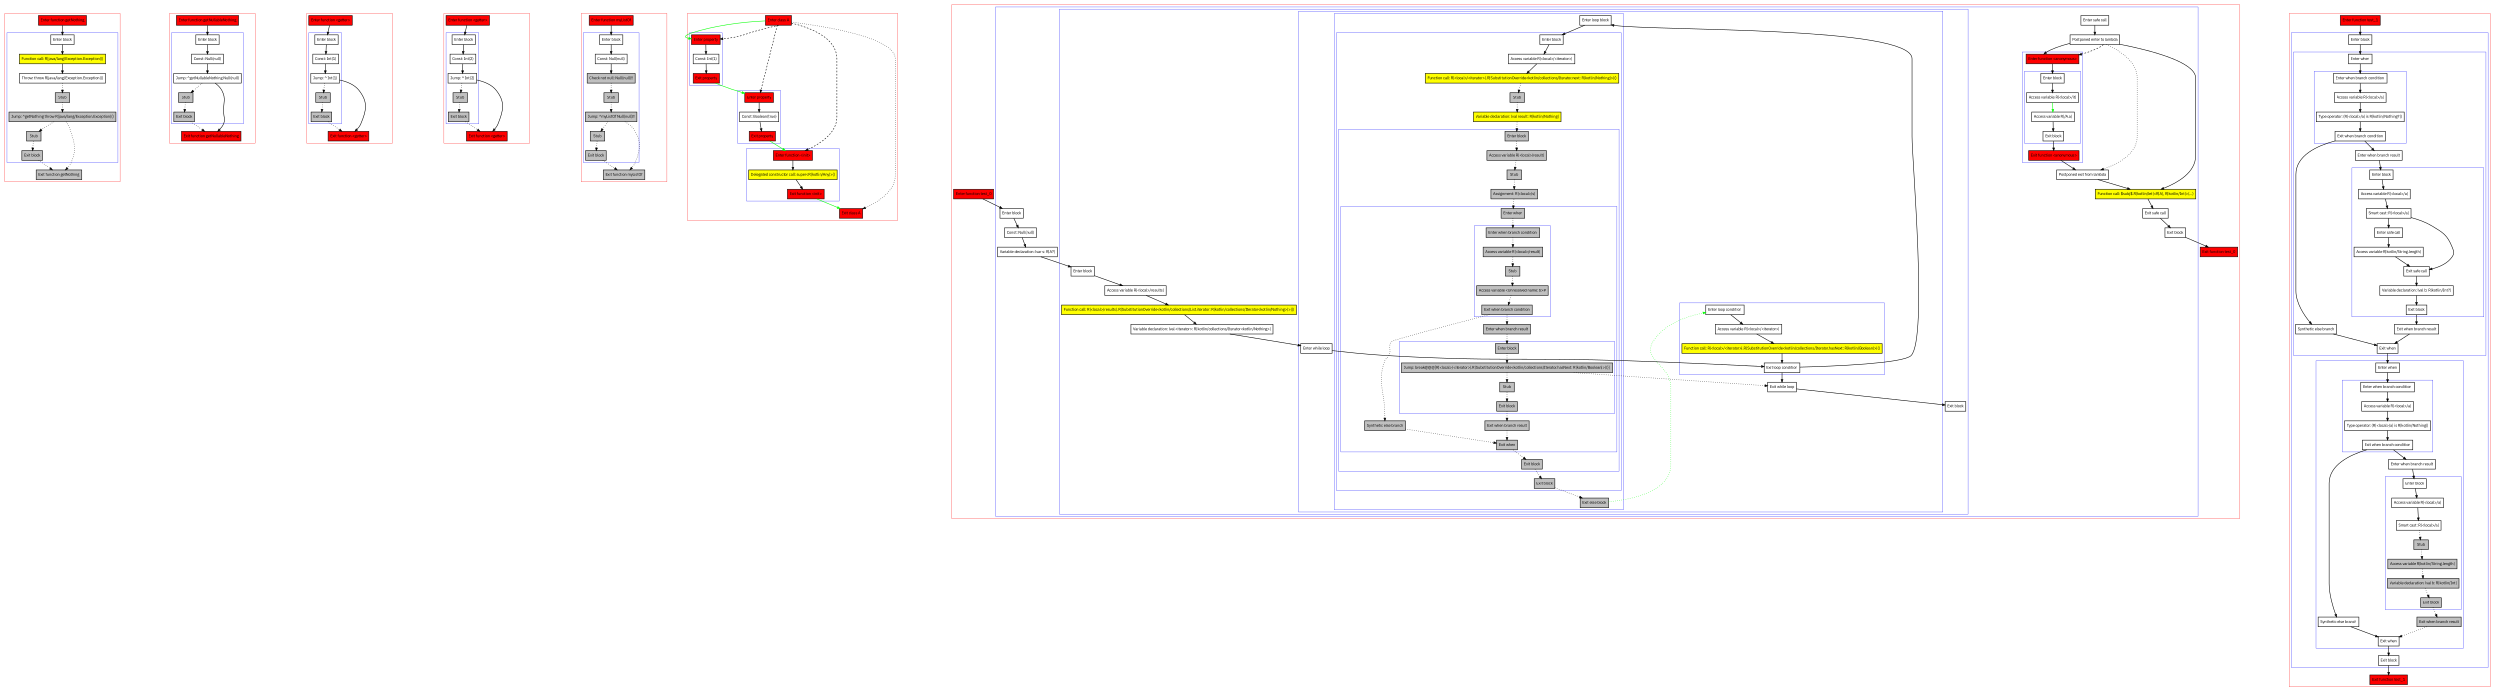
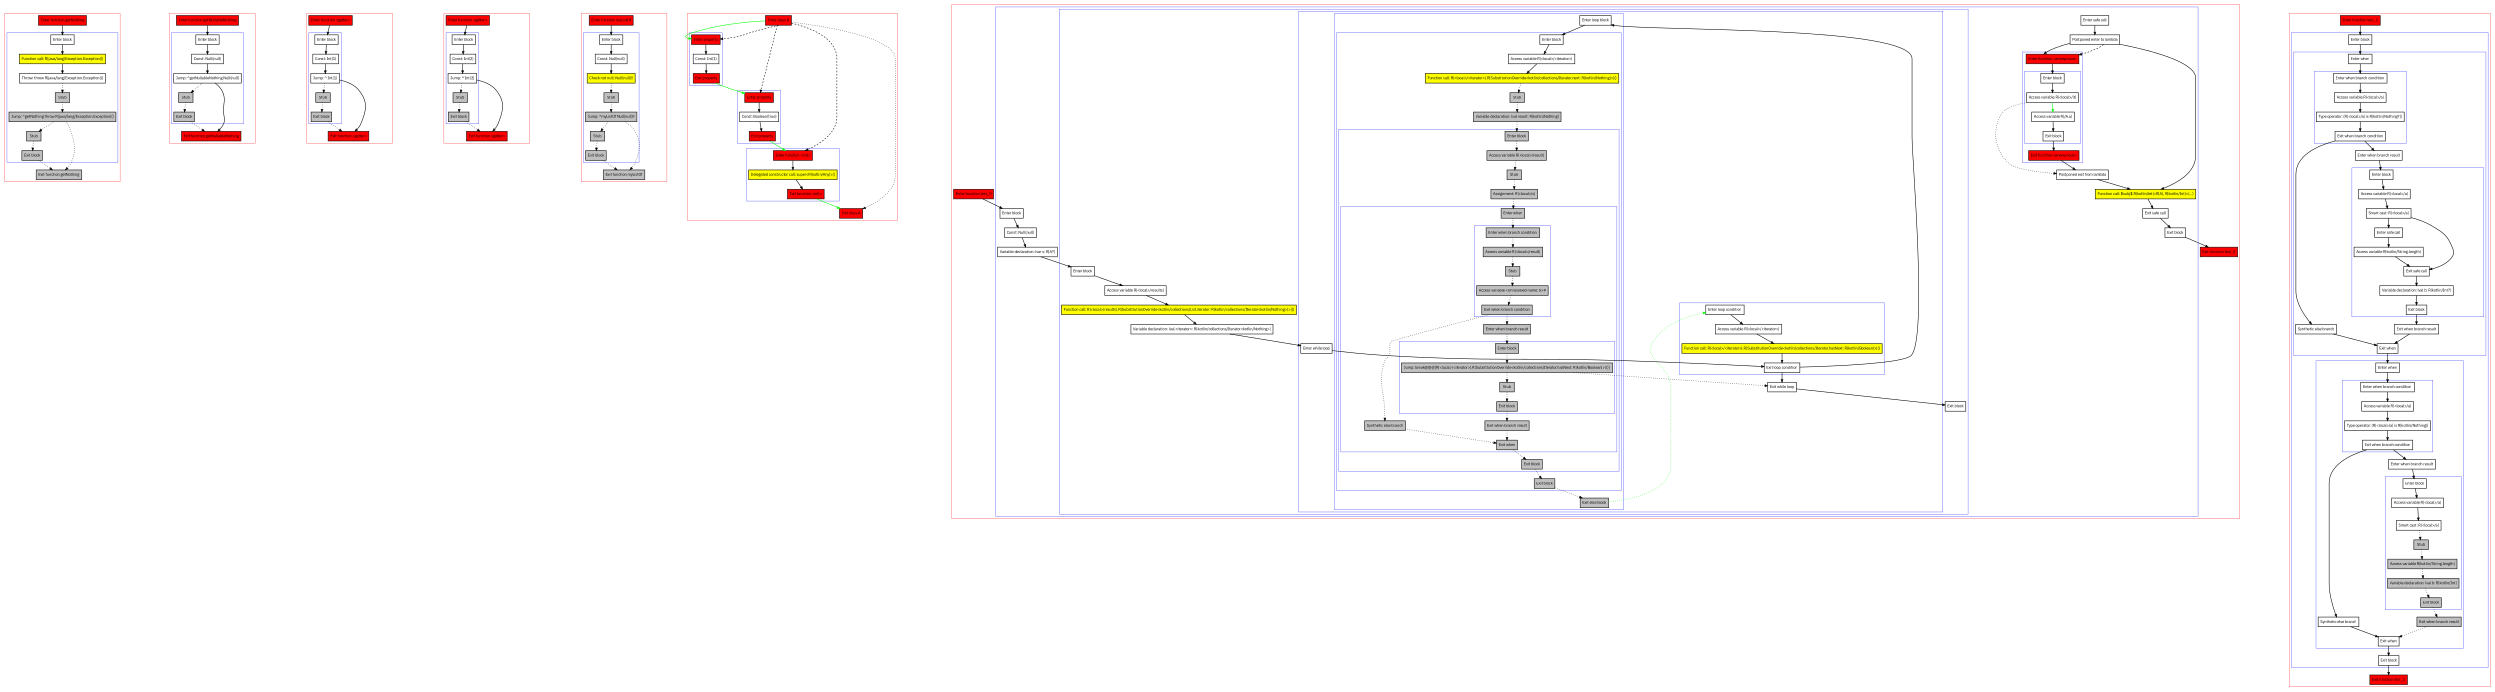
(611, 78) -> (611, 78)
(2137, 108) -> (1999, 149)
(1517, 117) -> (1517, 117)
